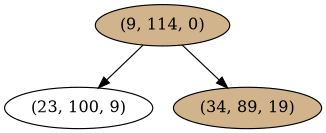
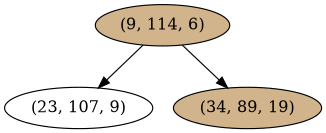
(163, 25) -> (163, 25)
(79, 108) -> (79, 108)
